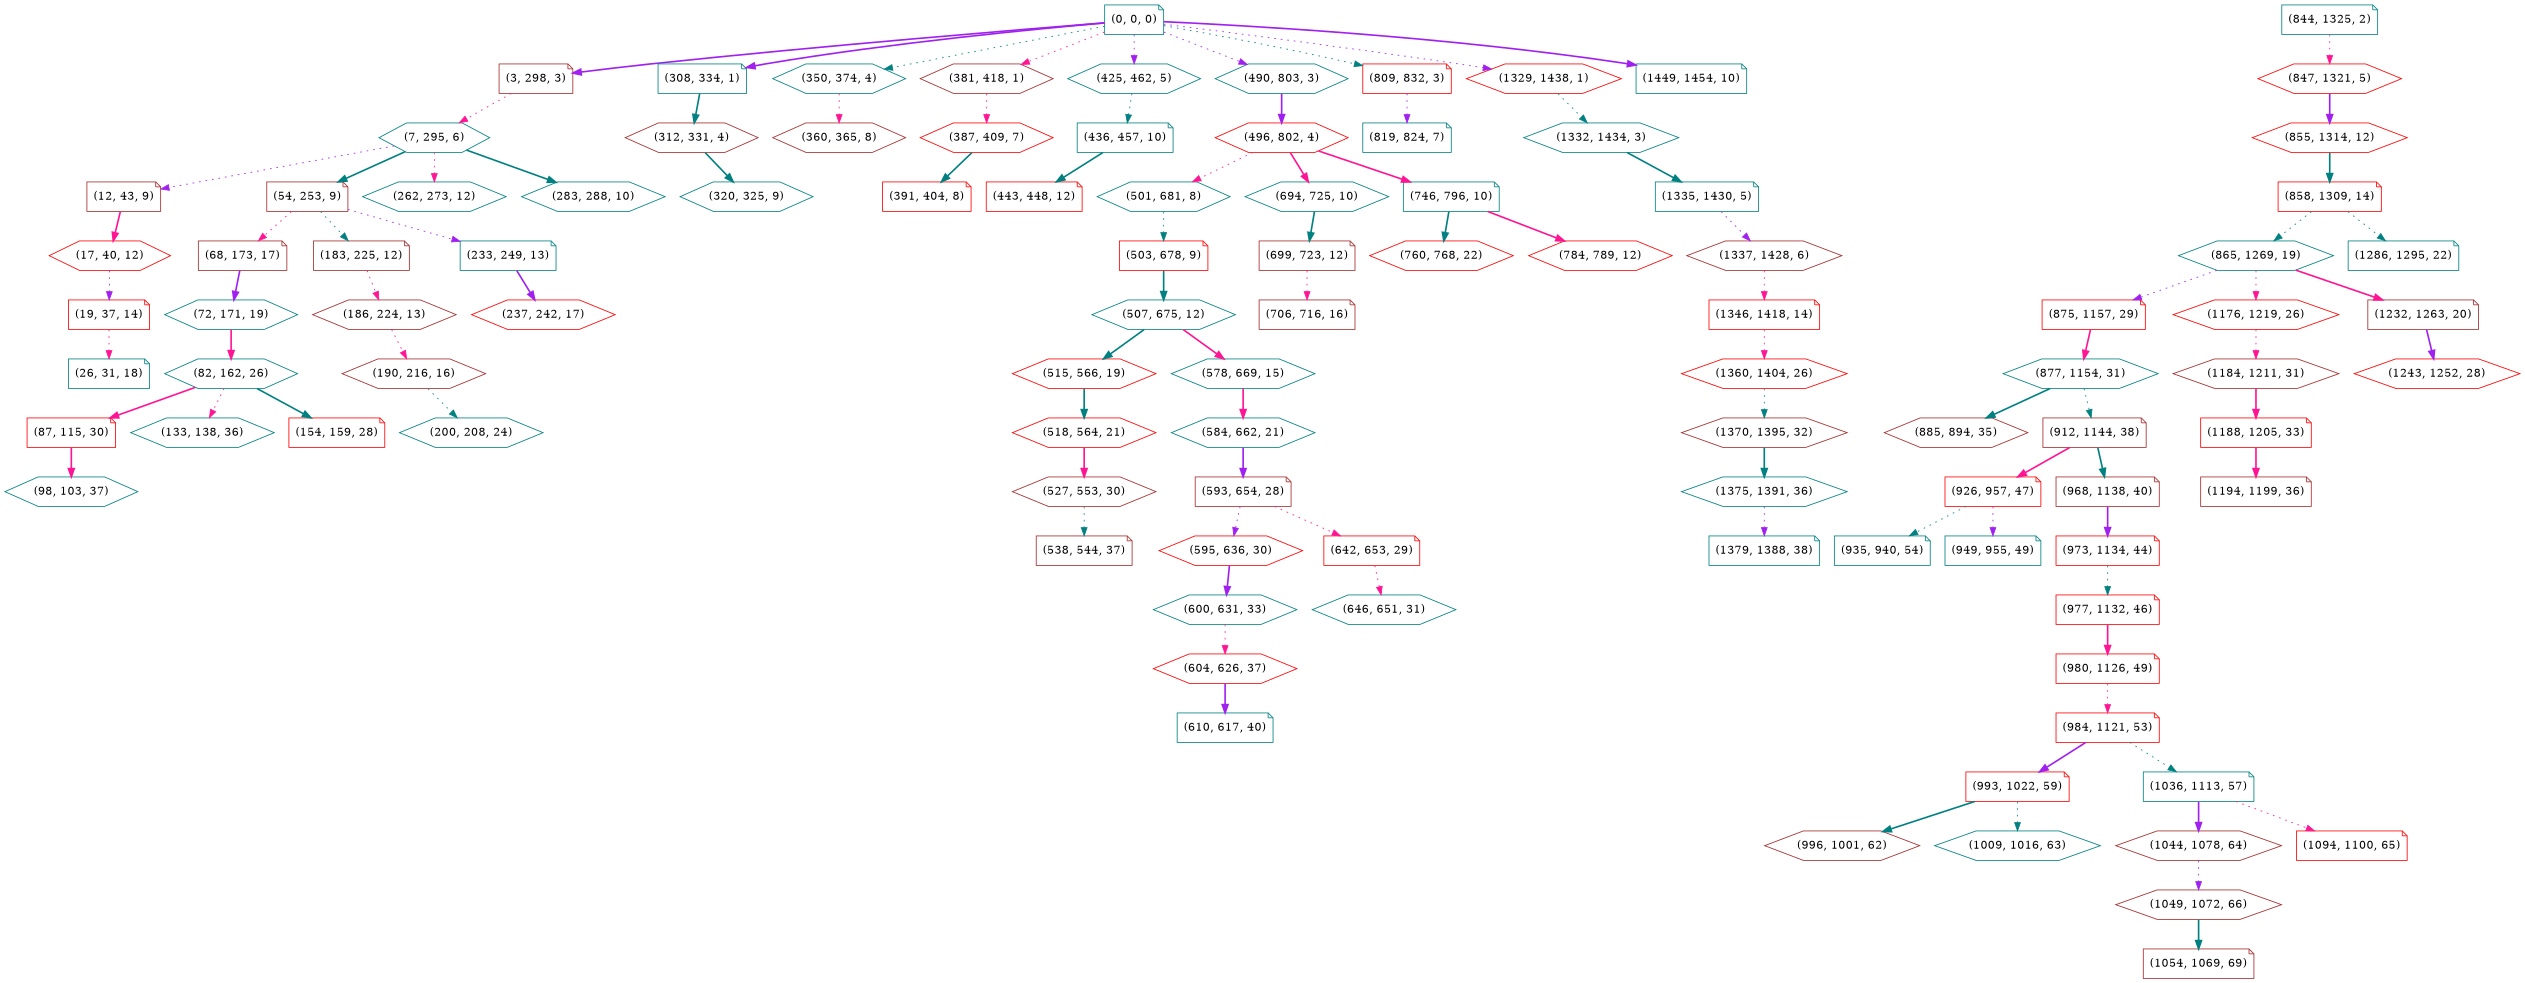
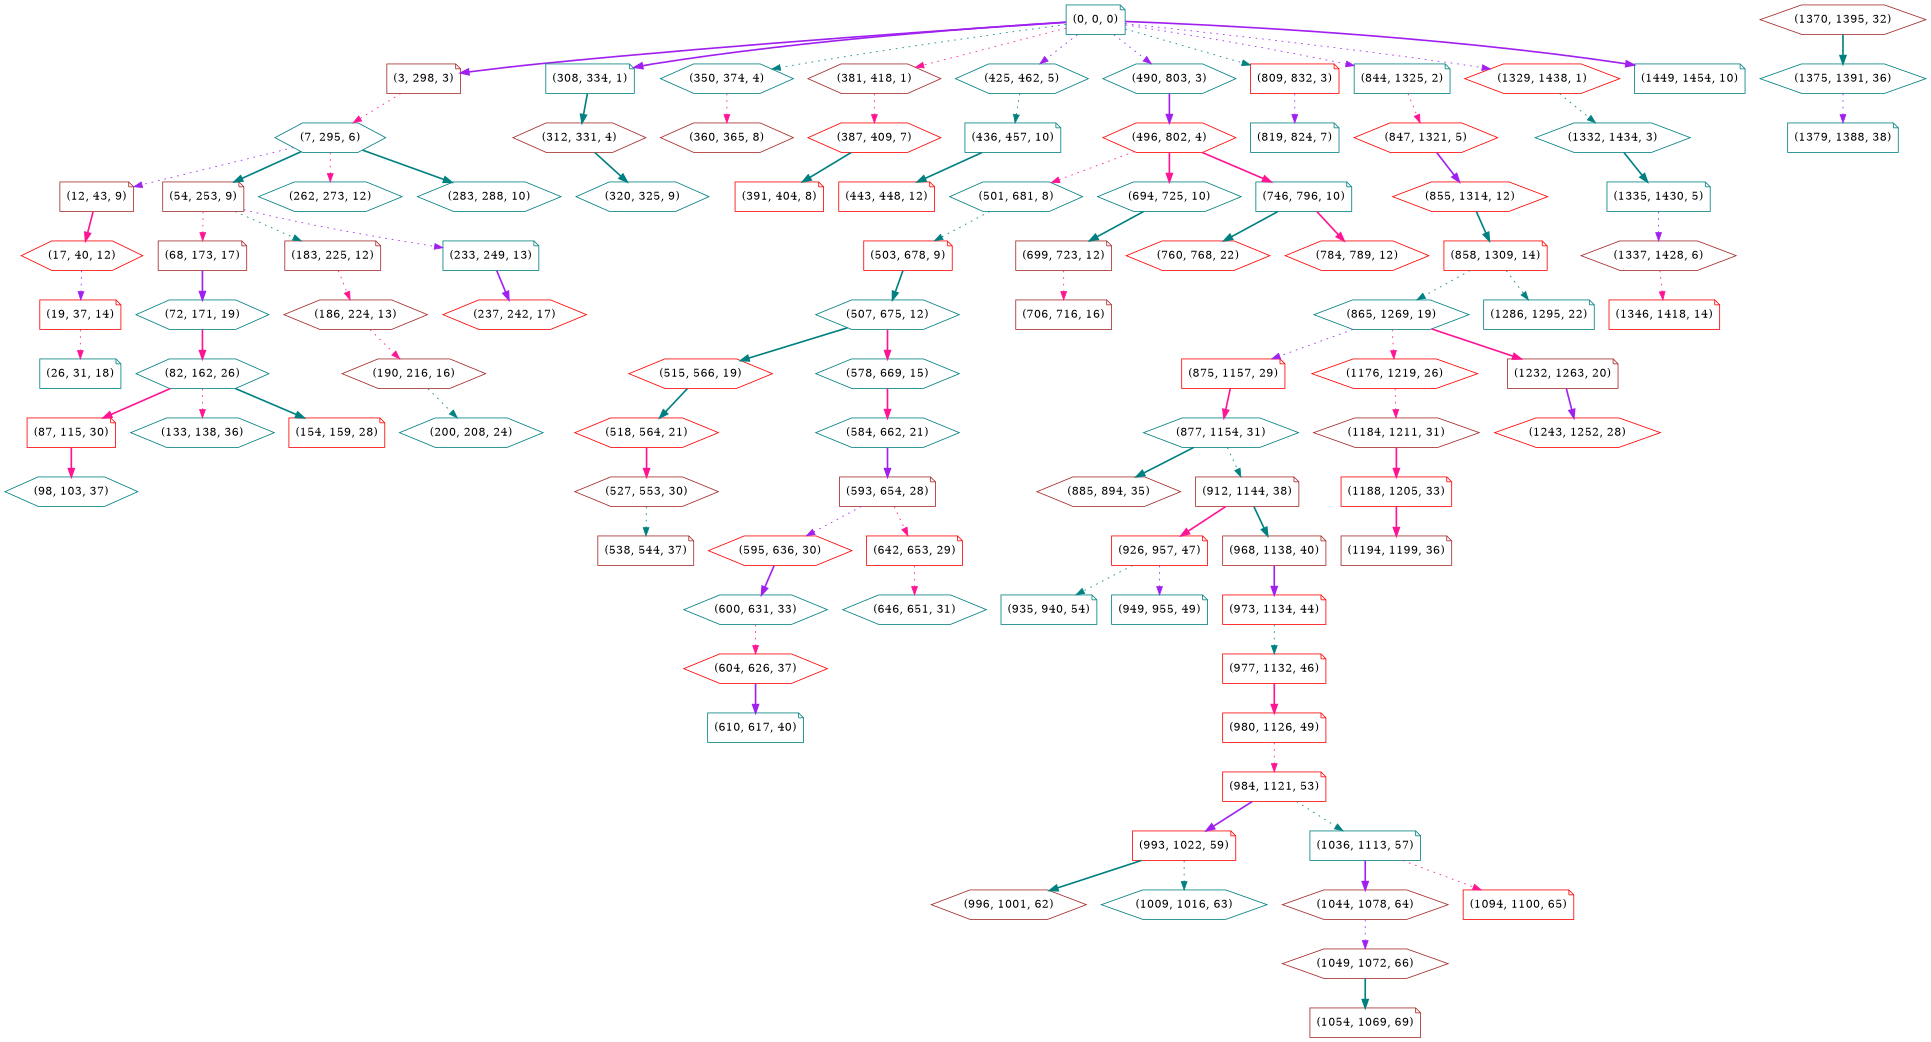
none -> (1236, 43)
(1764, 374) -> none
